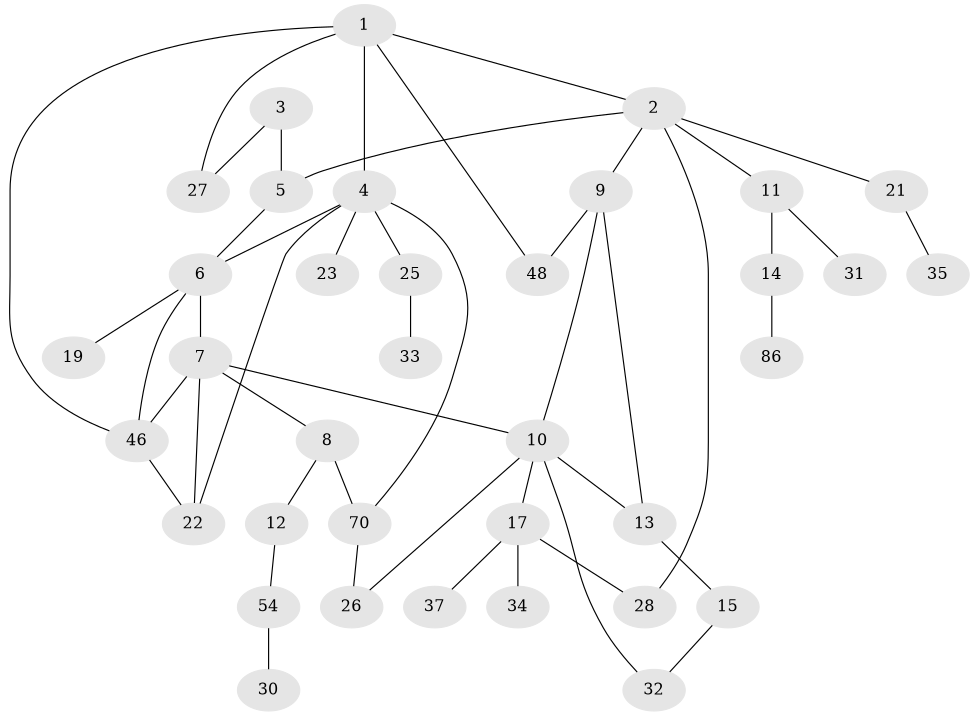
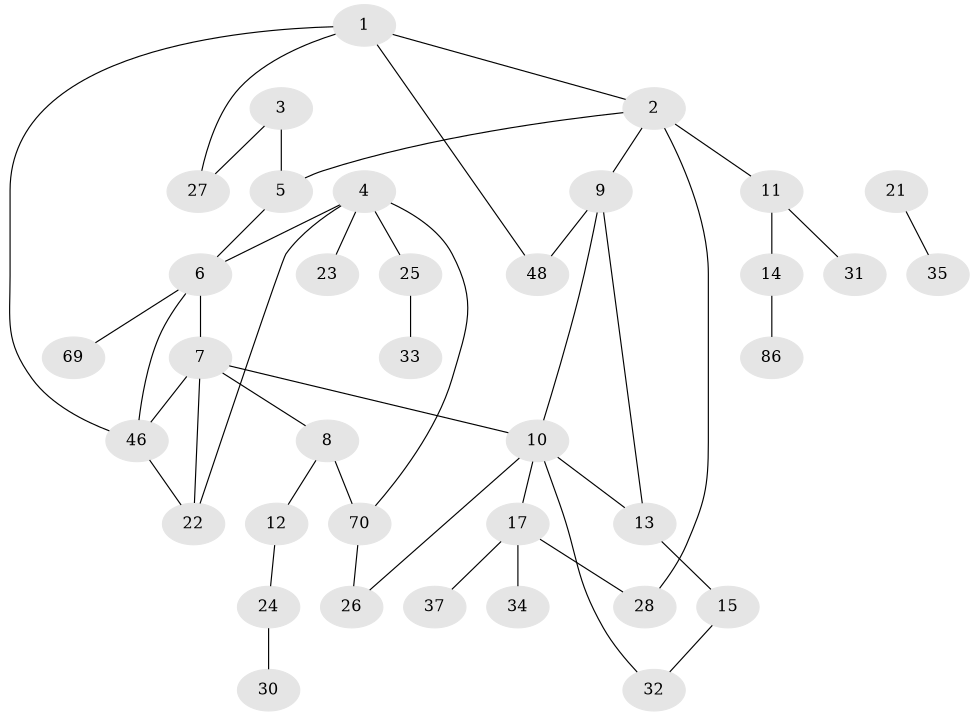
(364, 108) -> none
(775, 150) -> none
(74, 358) -> (74, 358)
(269, 607) -> (269, 607)
